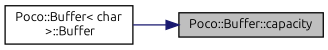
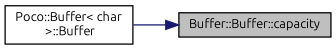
(251, 25) -> (255, 25)
